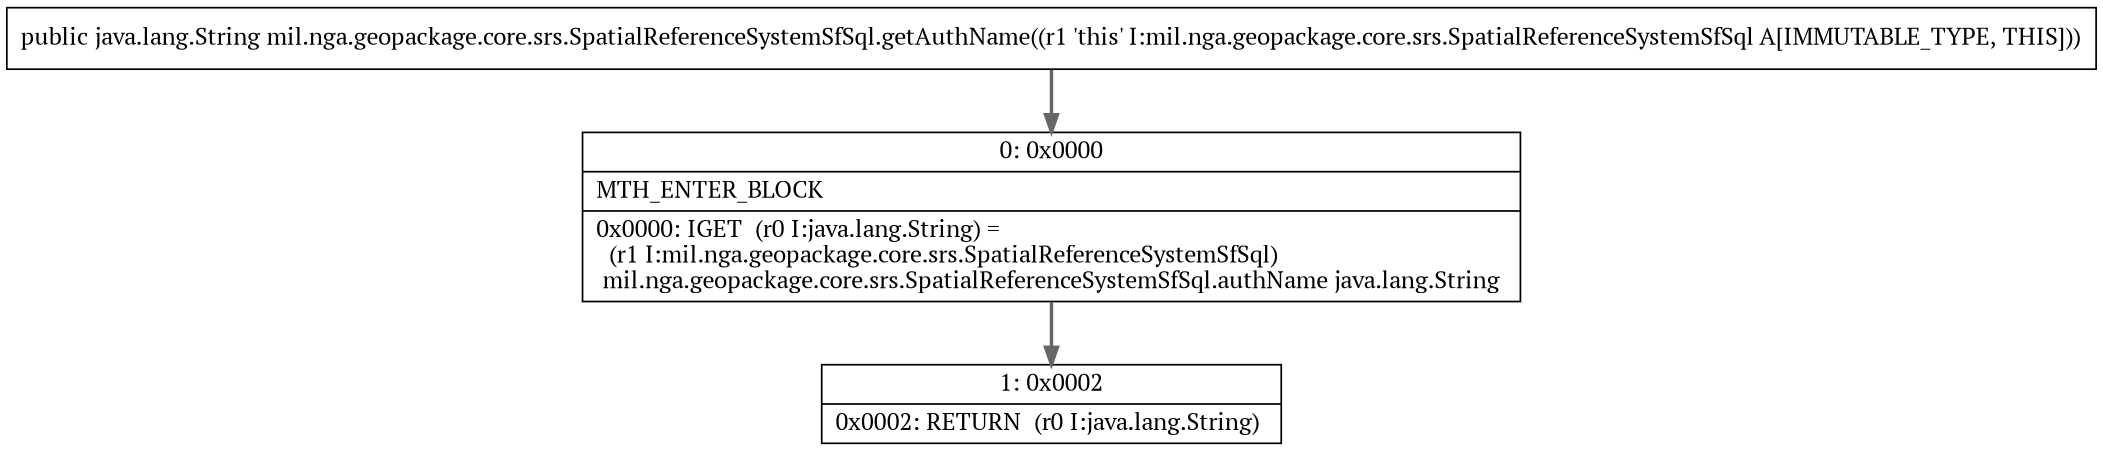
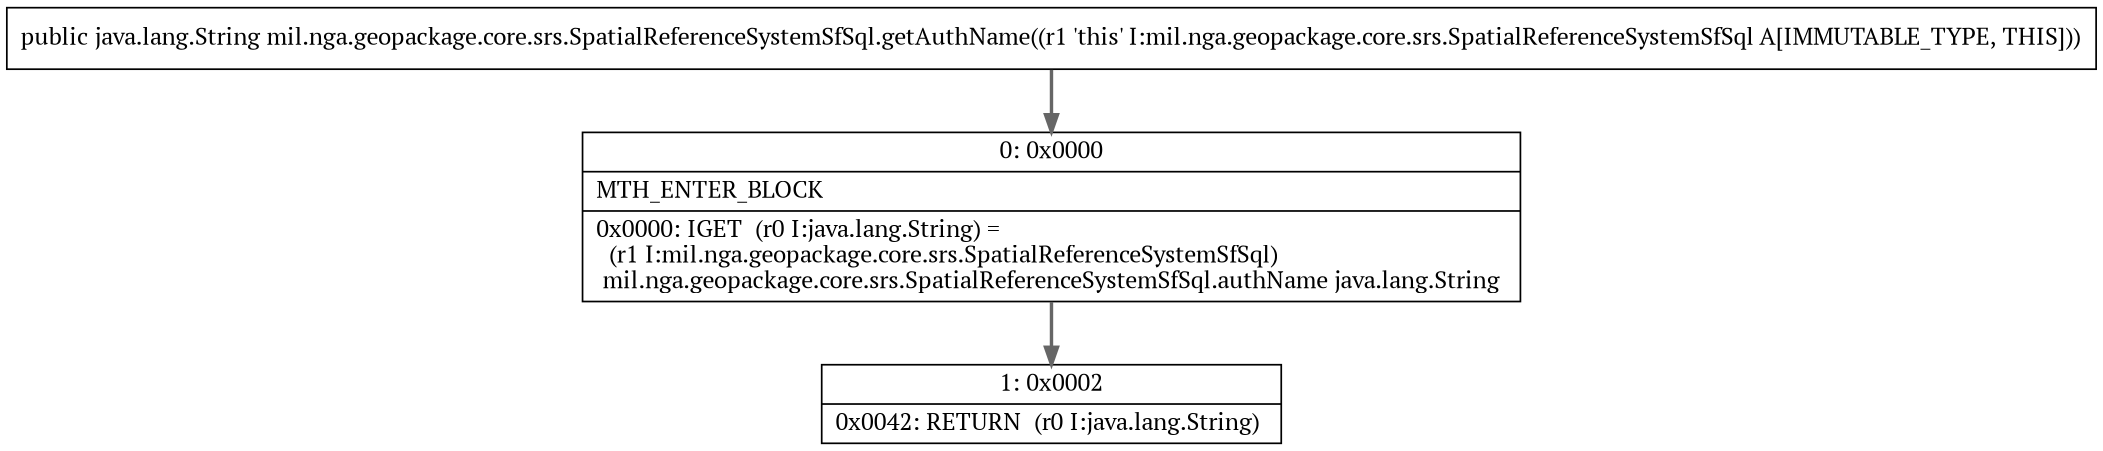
(1051, 423) -> (1051, 423)
